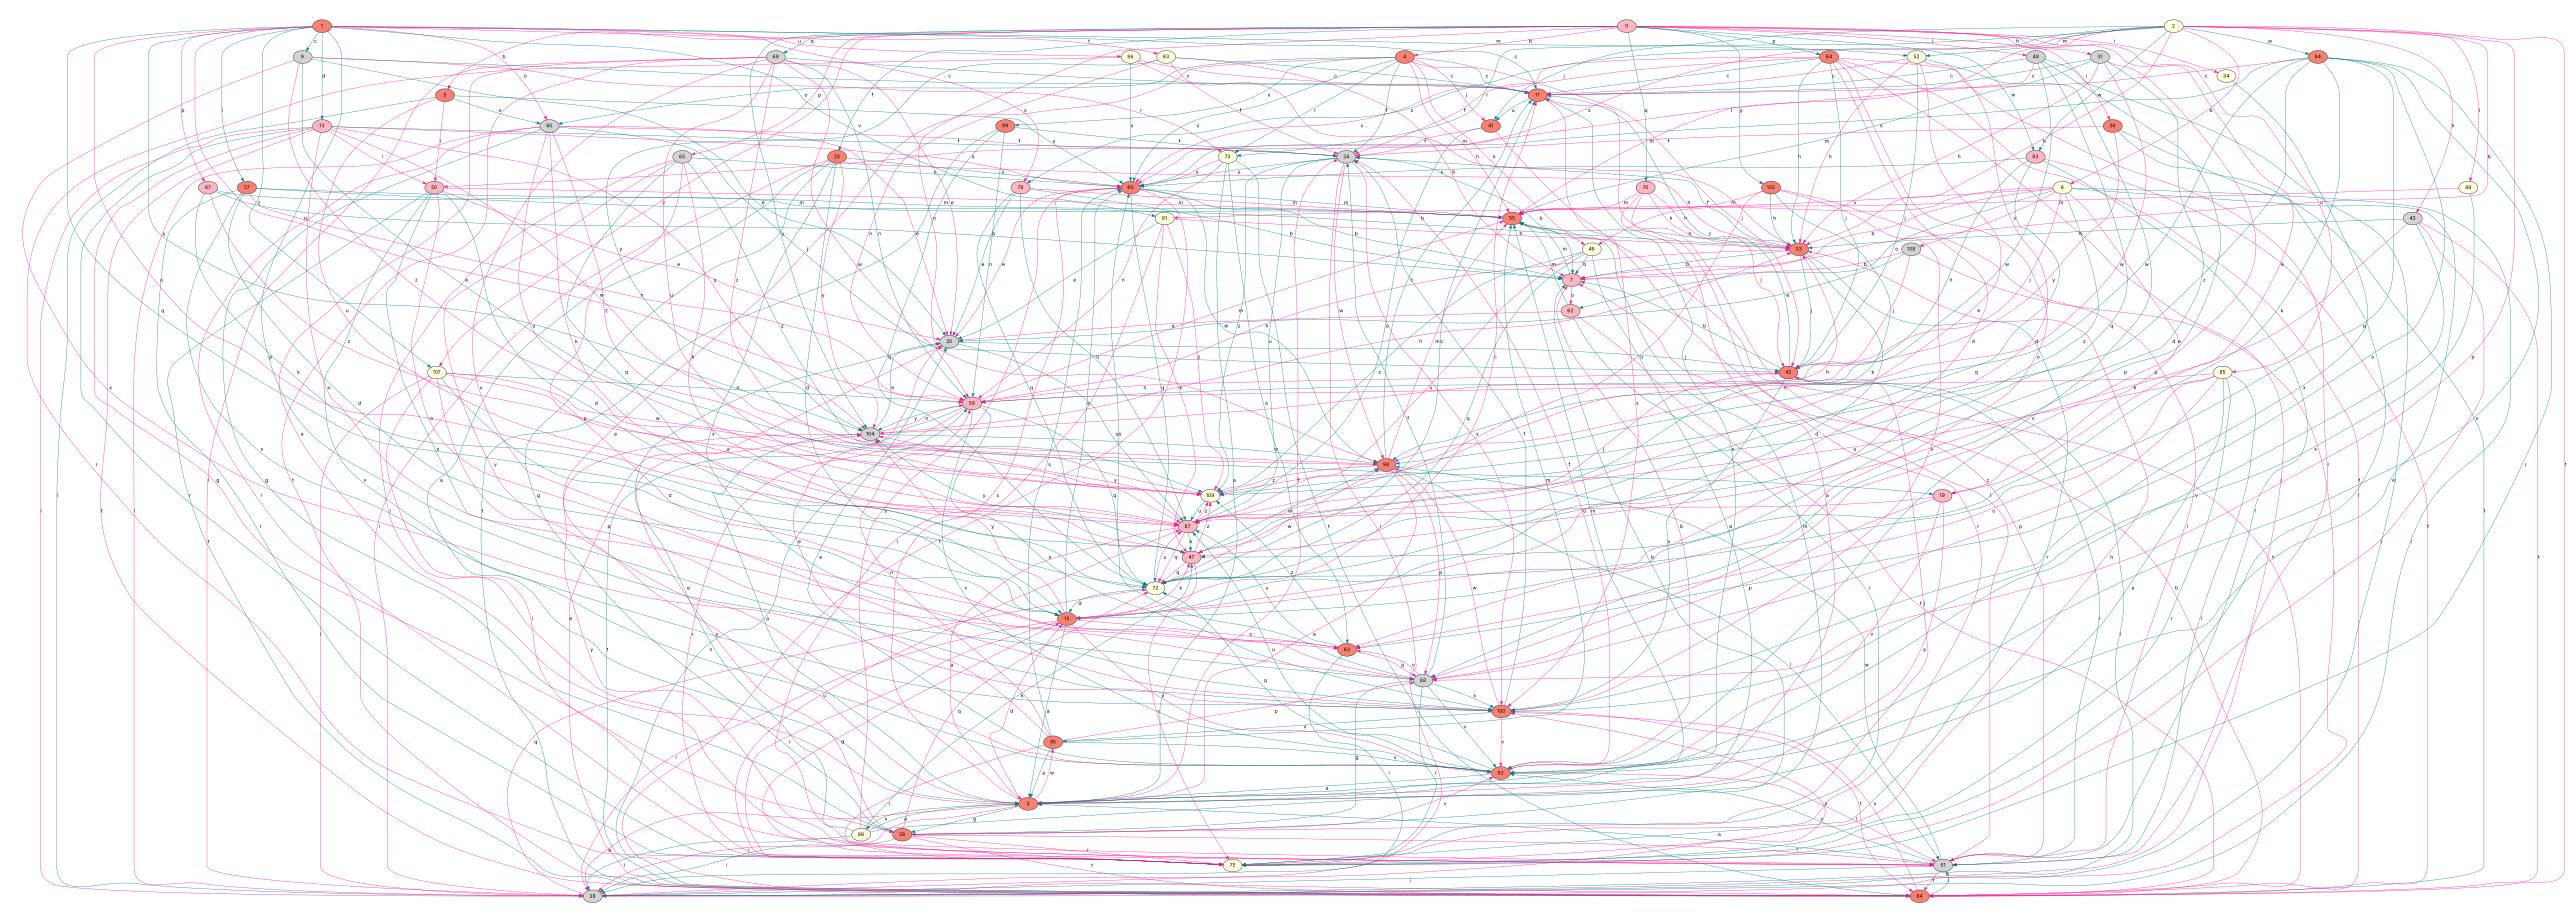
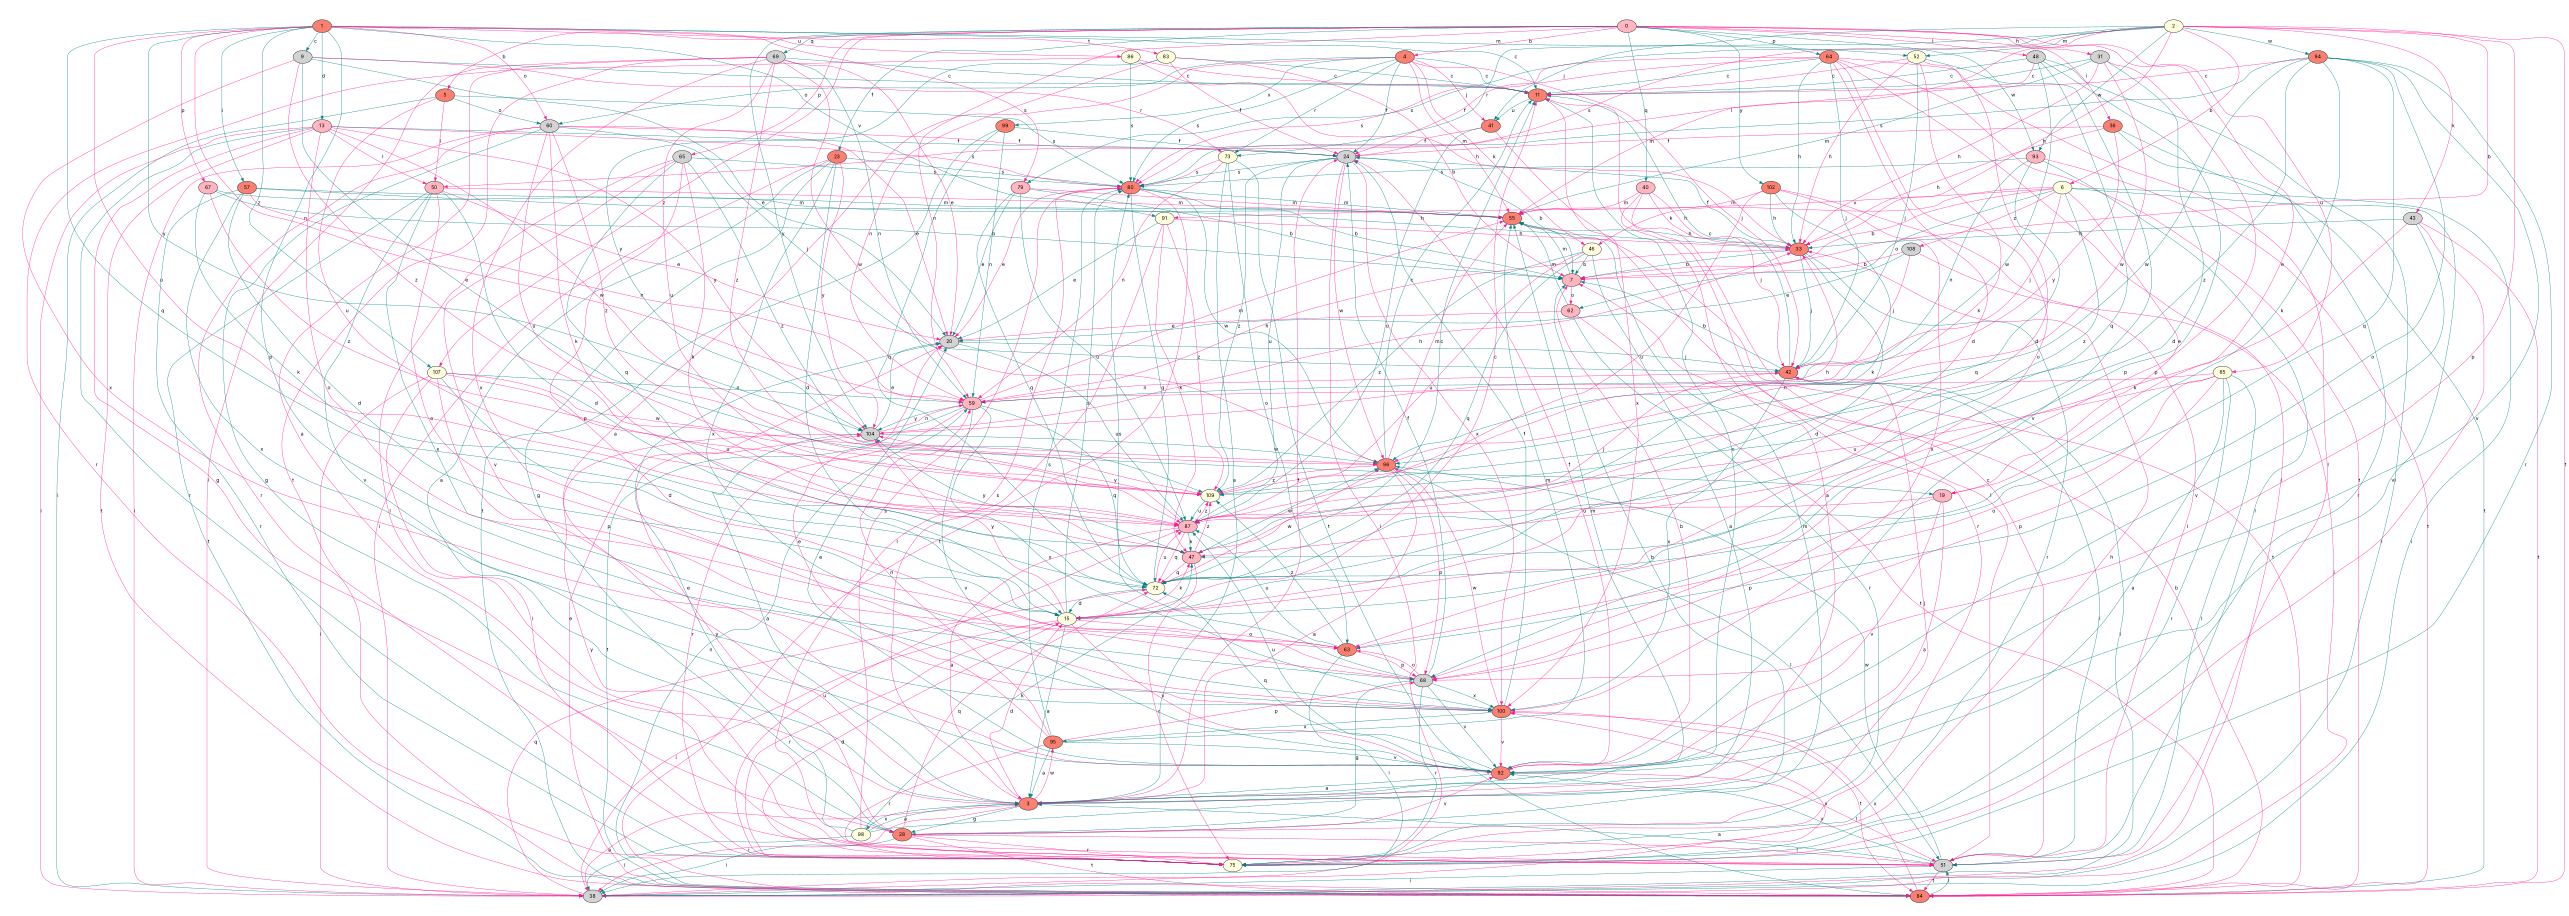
(2226, 76) -> none
(1277, 175) -> (1952, 176)
(1646, 188) -> (1646, 188)
(2468, 188) -> none
(1067, 619) -> (1067, 619)
